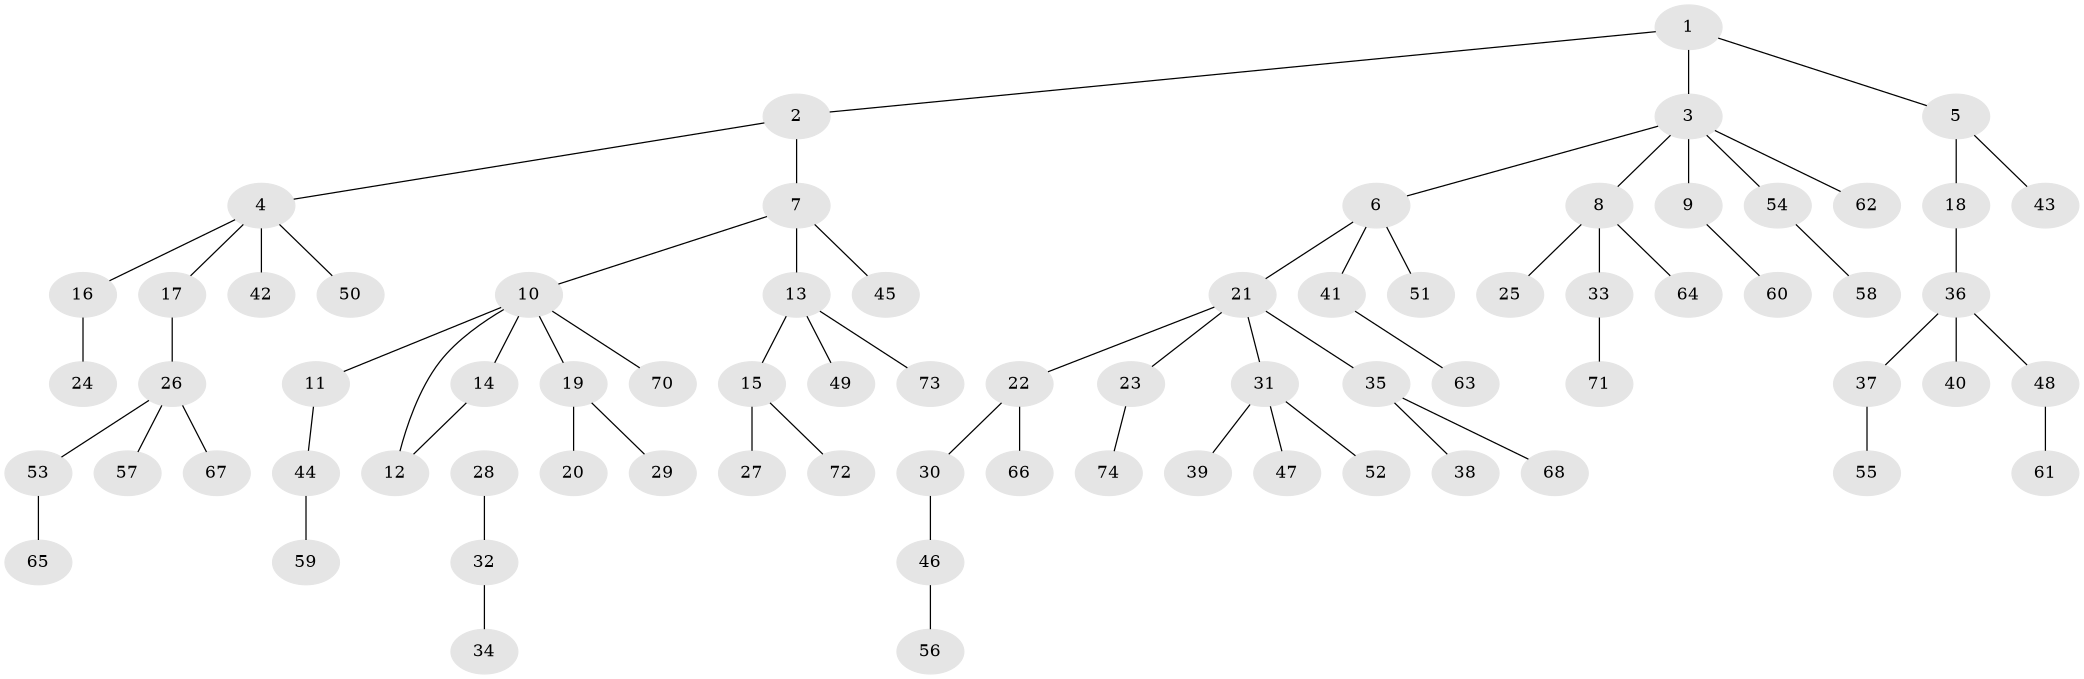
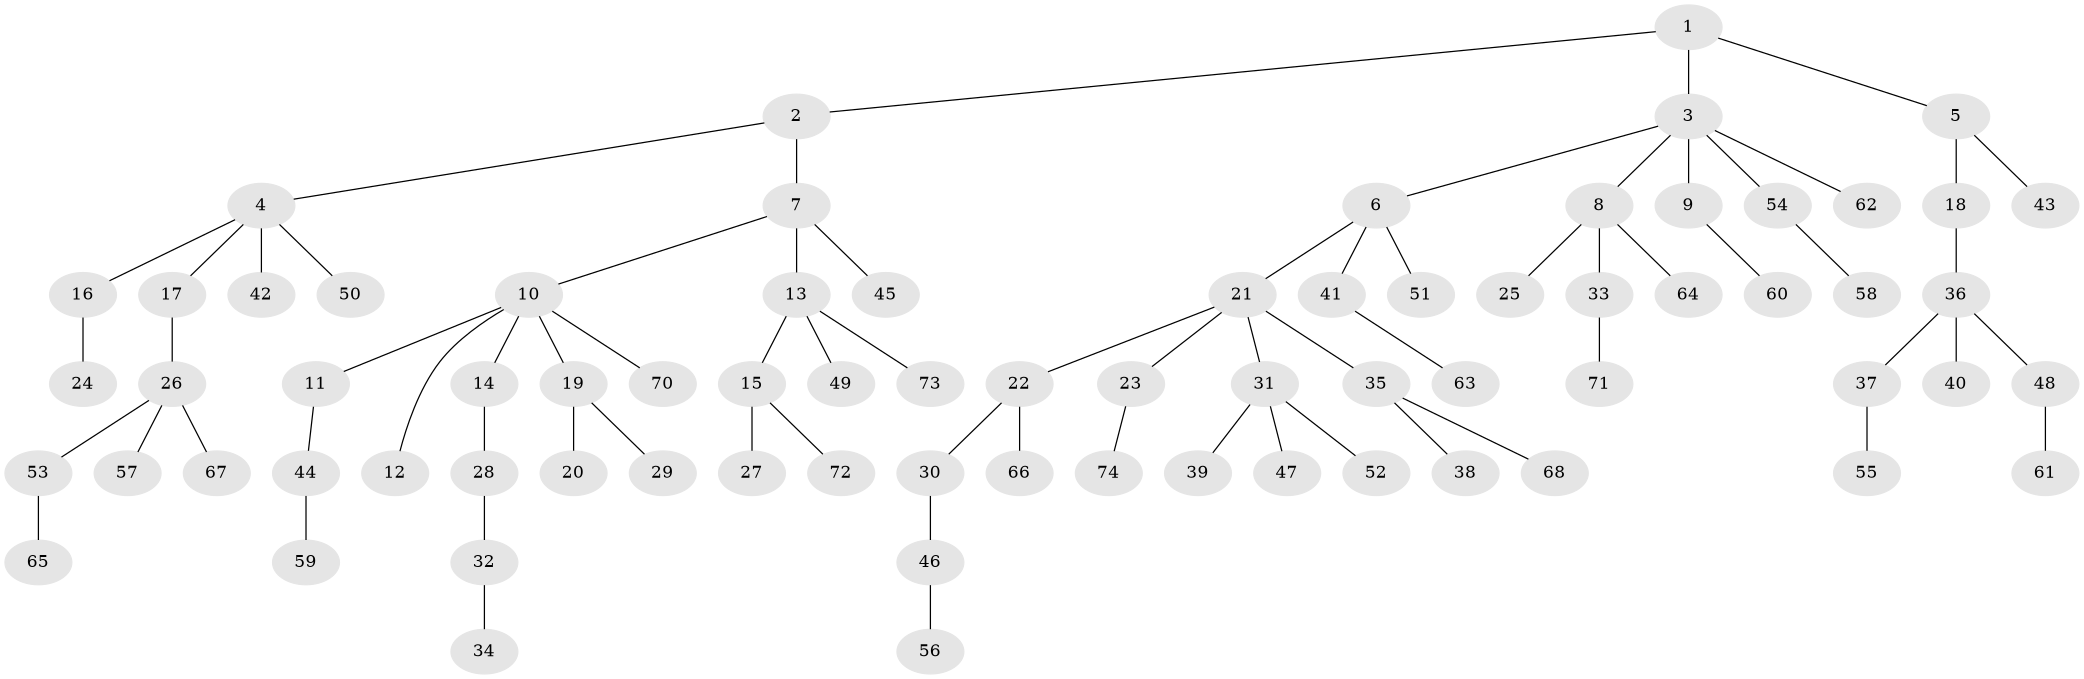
(440, 429) -> (484, 429)
